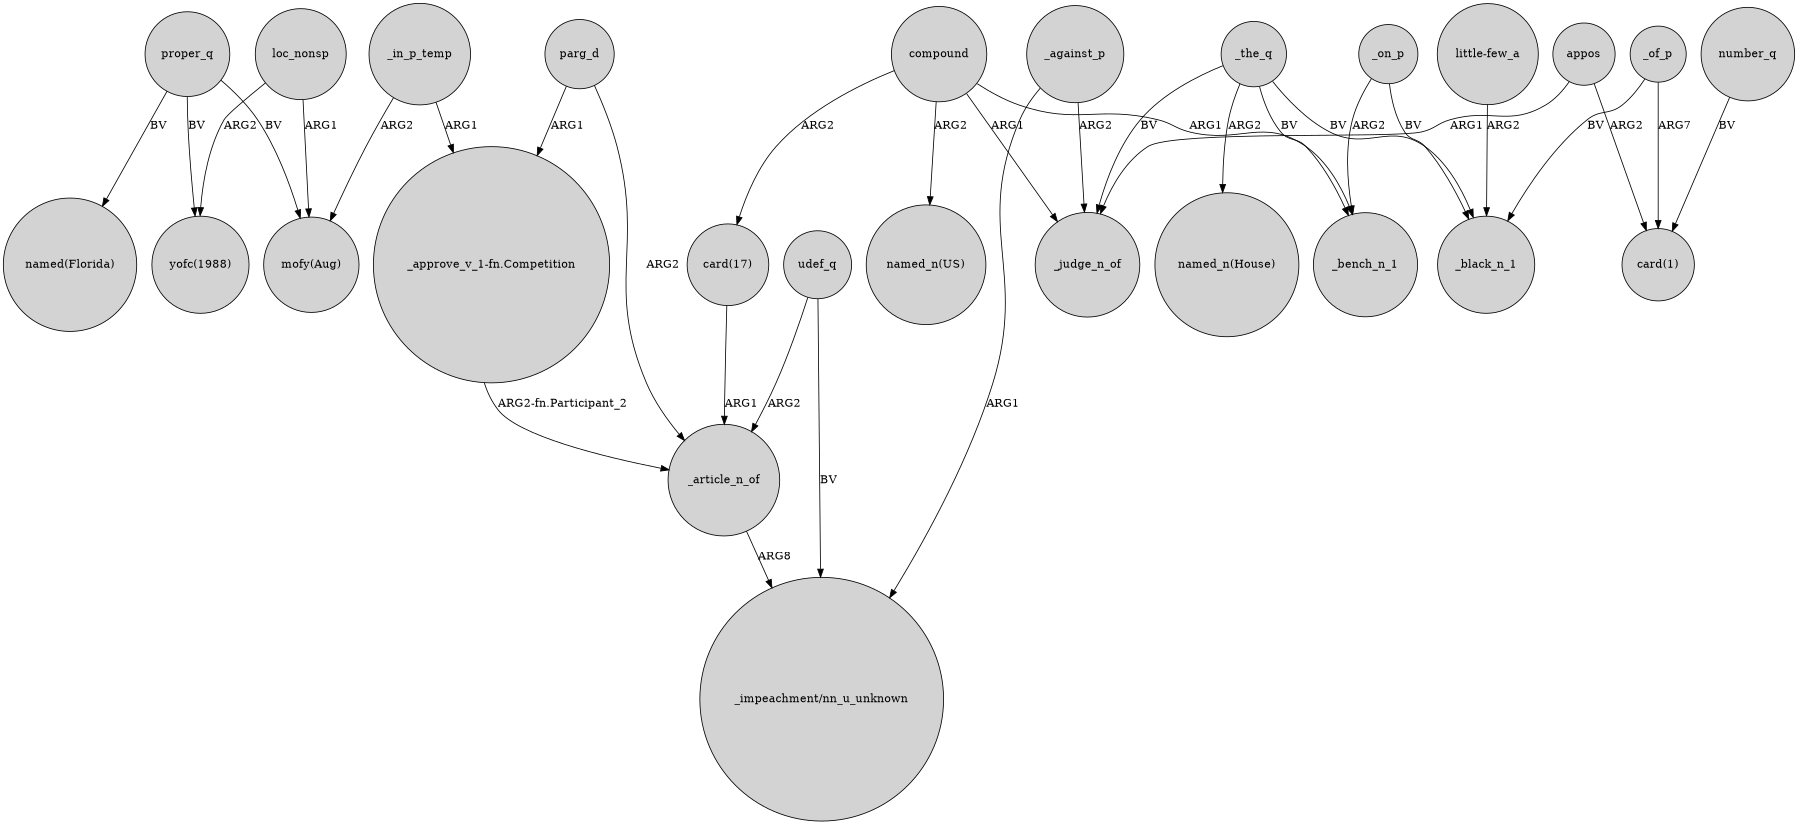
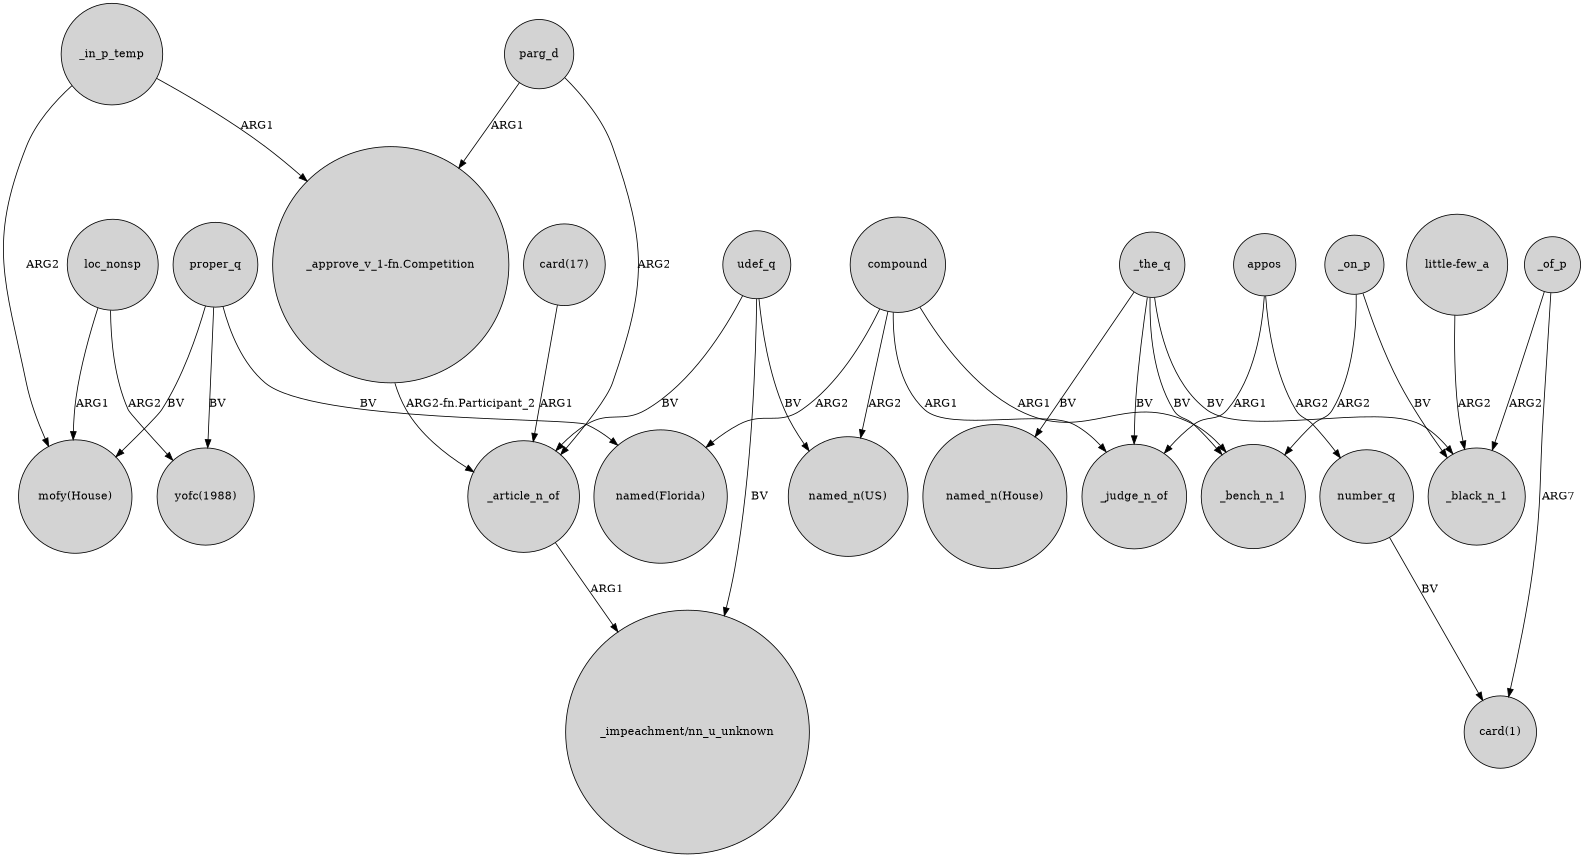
(1075, 54) -> none
(799, 125) -> (814, 400)
(1245, 126) -> (1068, 404)
(1596, 126) -> (1526, 404)
(1619, 153) -> (1283, 382)
(311, 265) -> (75, 497)
none -> (772, 374)
(785, 404) -> (670, 404)
(775, 557) -> (607, 589)
